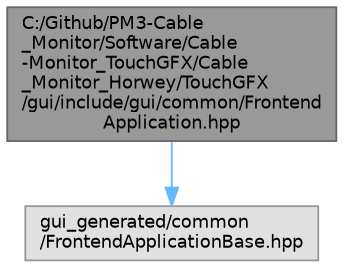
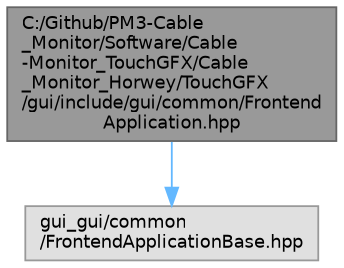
(172, 233) -> (172, 233)
